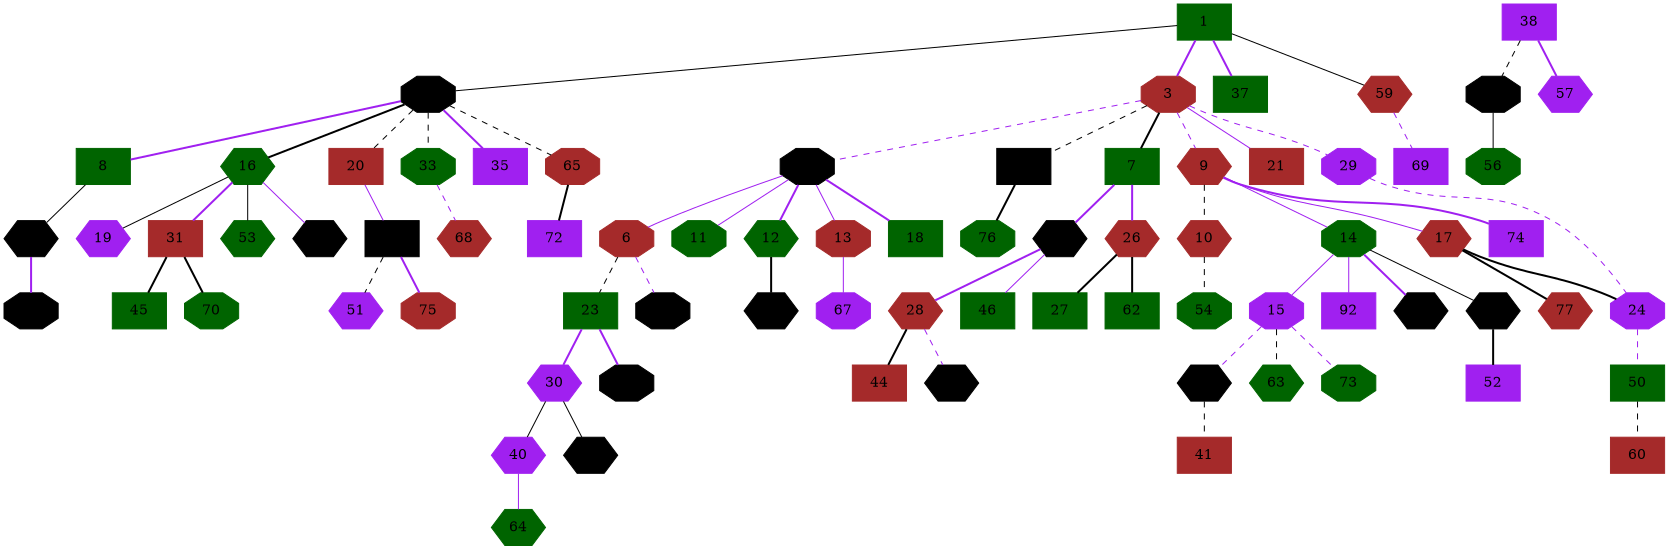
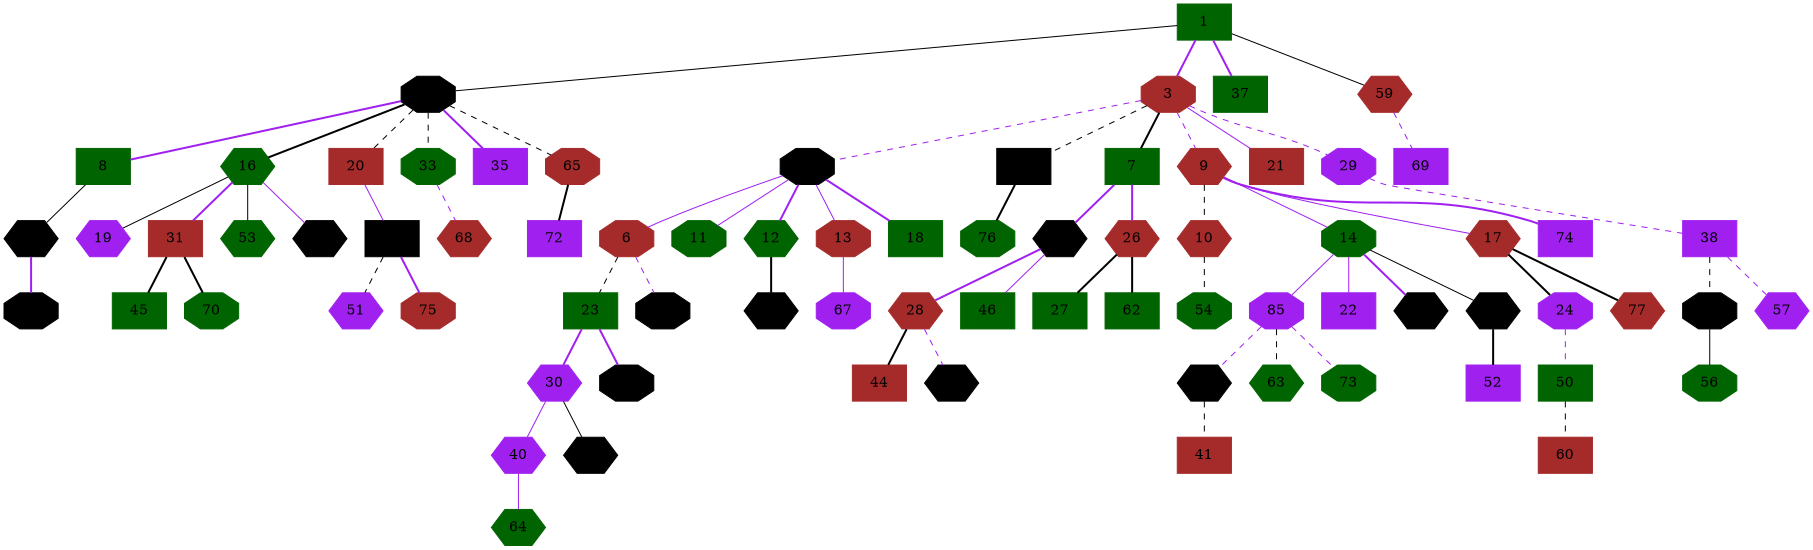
(1547, 58) -> (1747, 276)
(1513, 204) -> (1525, 208)
(1277, 311) -> (1277, 311)
(1349, 311) -> (1349, 311)
(536, 419) -> (536, 419)
